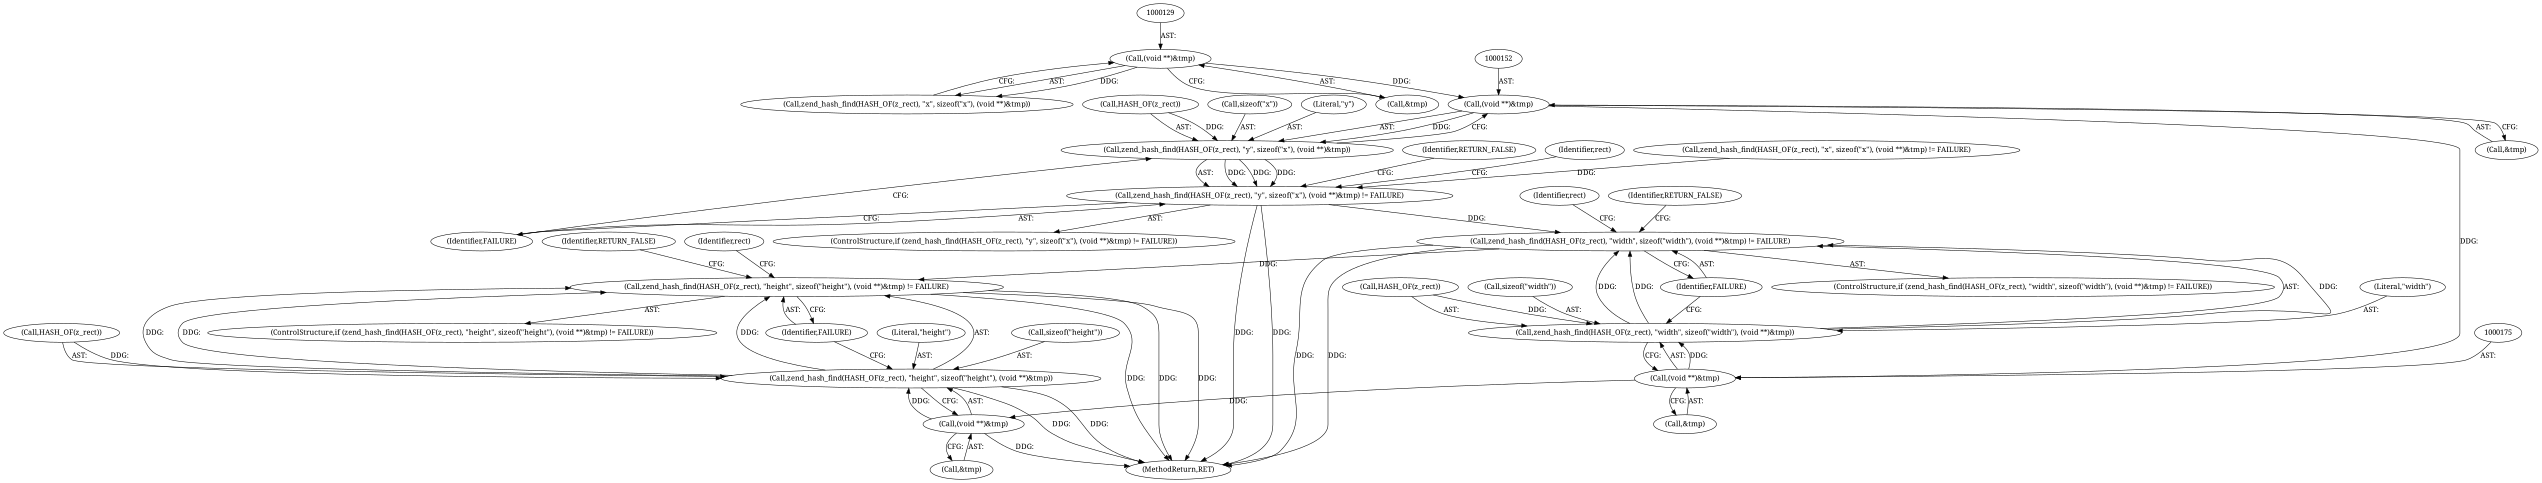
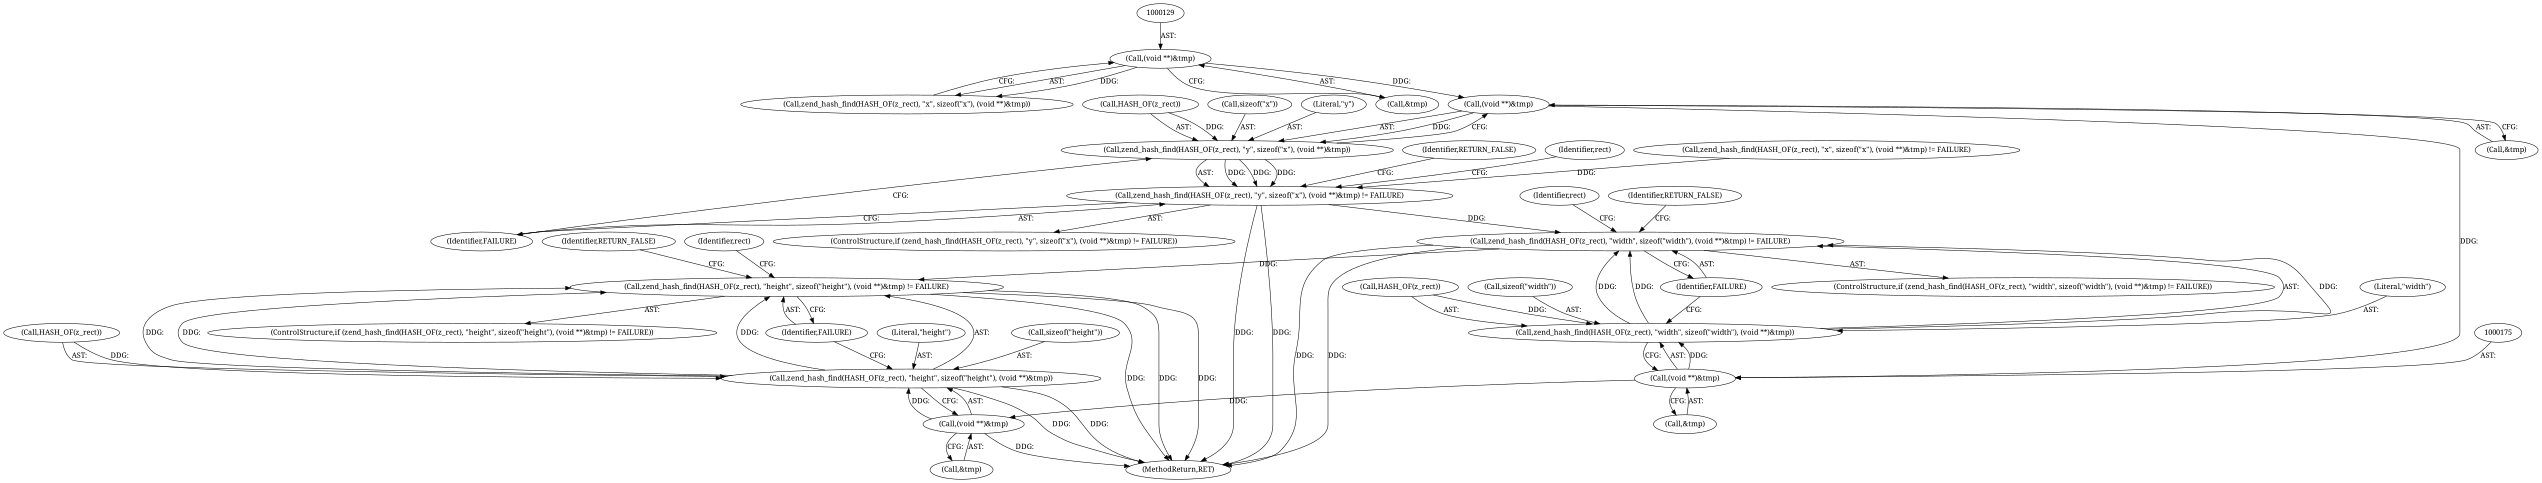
(1499, 59) -> none
